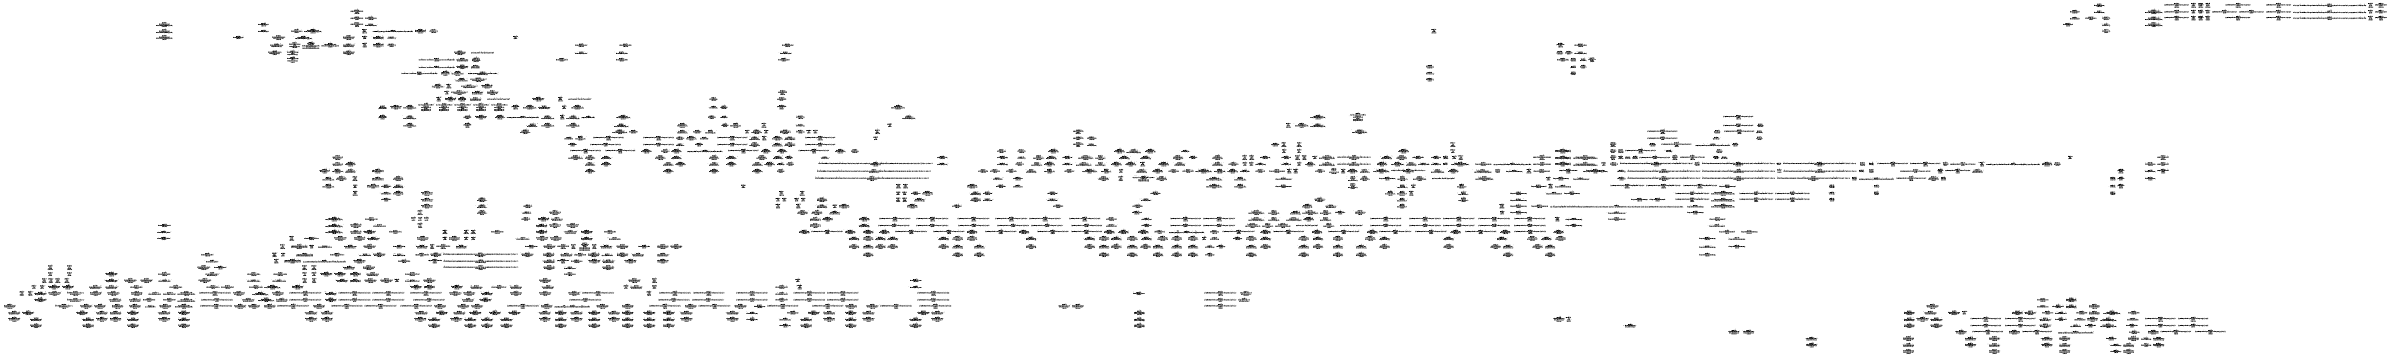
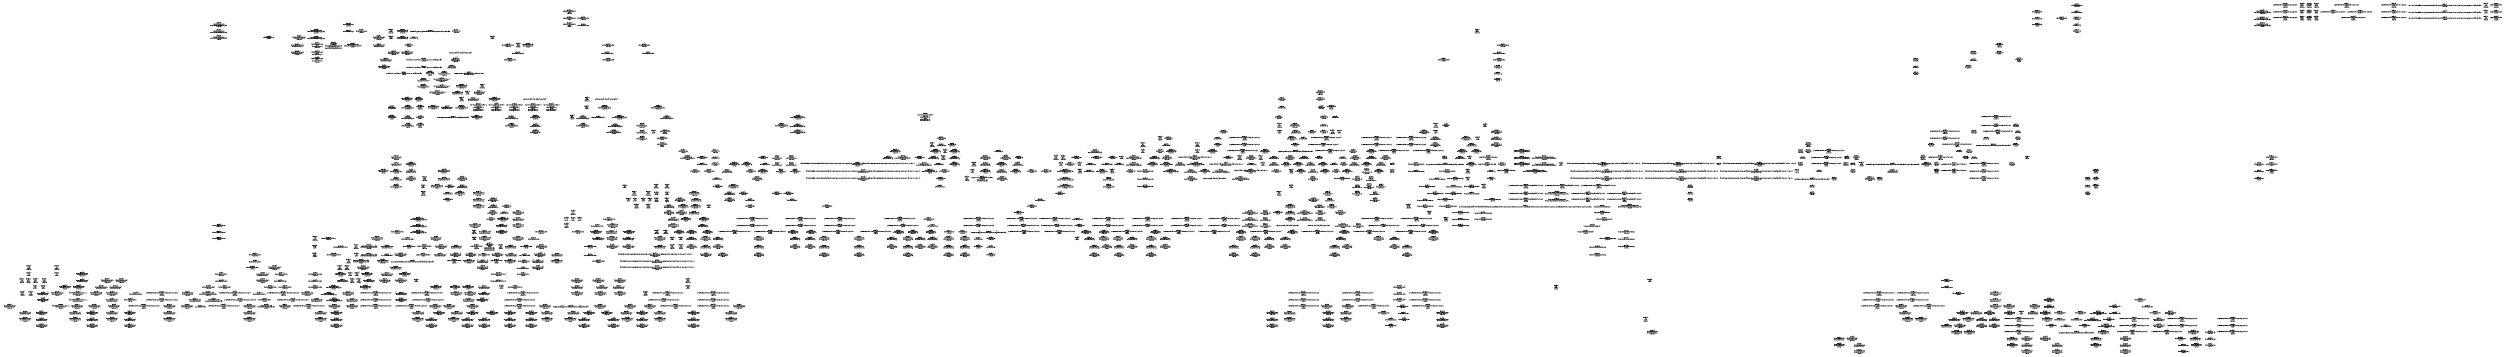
(622, 247) -> none
(669, 328) -> (642, 328)
